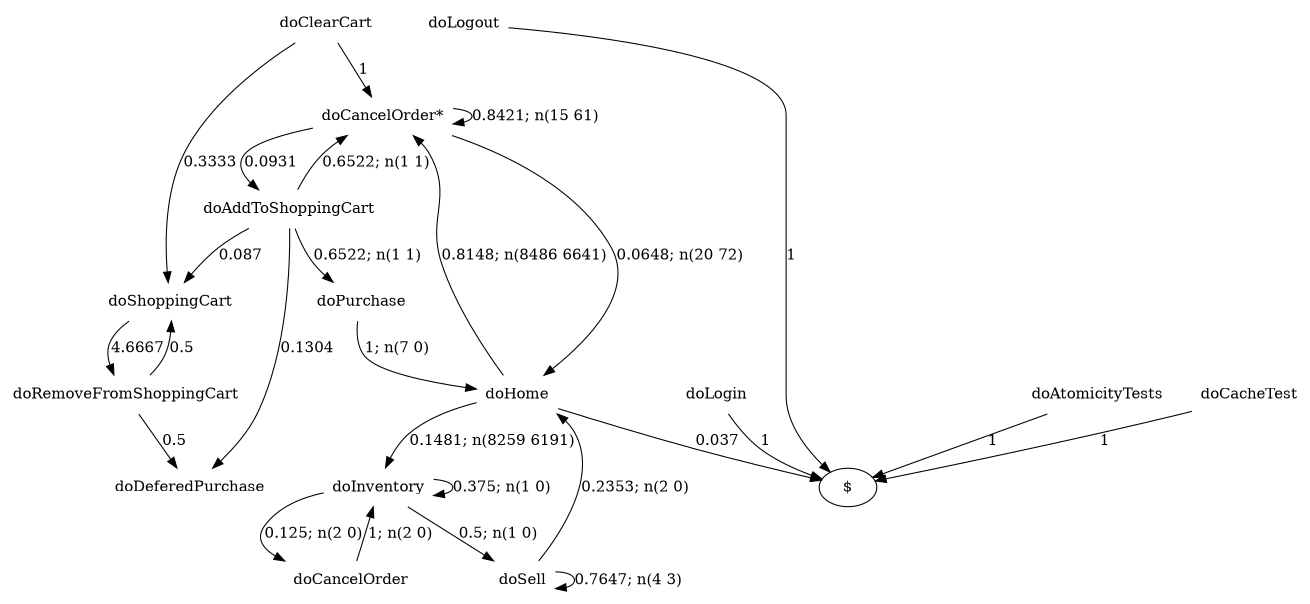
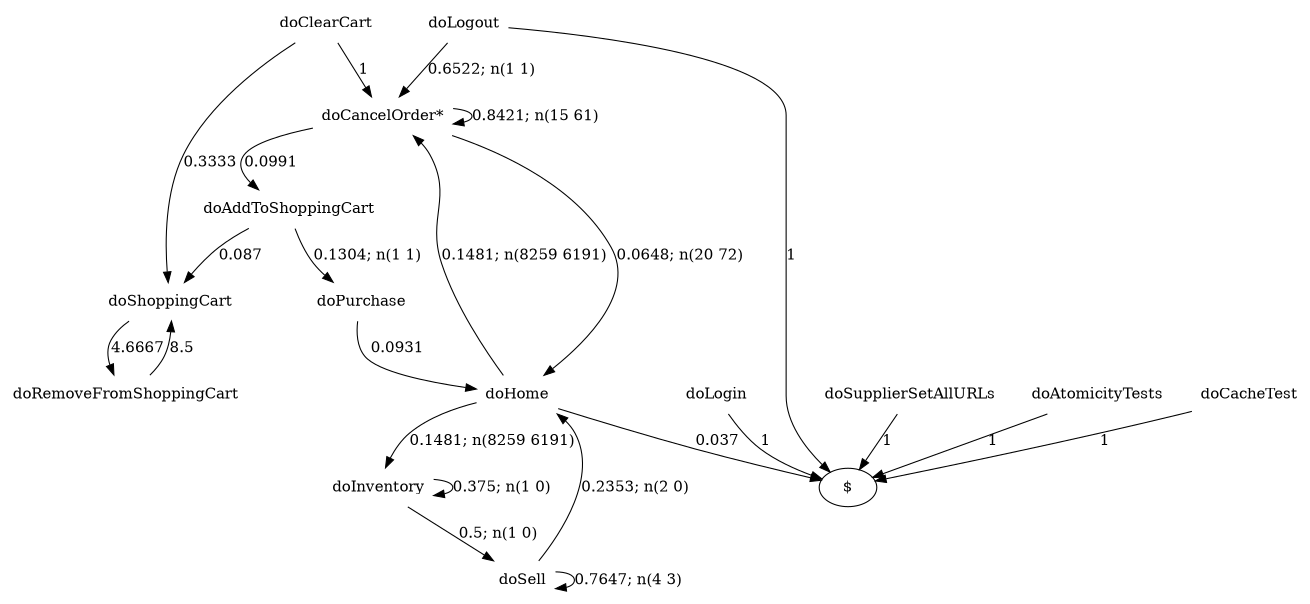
(271, 163) -> (271, 163)
(315, 163) -> (427, 66)
(367, 255) -> (367, 255)
(524, 255) -> (524, 255)
(182, 348) -> (182, 348)
(397, 348) -> (397, 348)
none -> (910, 395)
(190, 487) -> none
(351, 580) -> none
